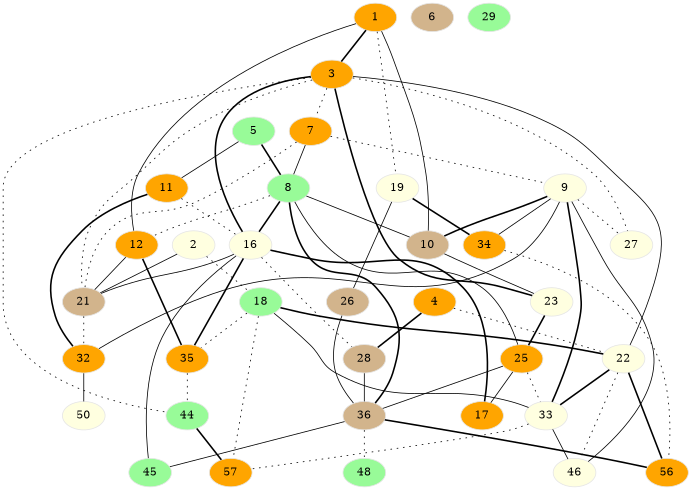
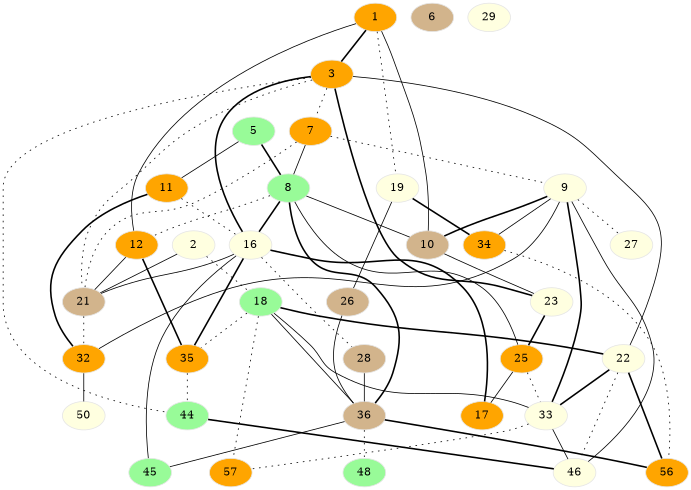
(489, 17) -> (489, 17)
(511, 123) -> none
(435, 302) -> none
(443, 387) -> (313, 359)
(209, 444) -> (381, 444)
